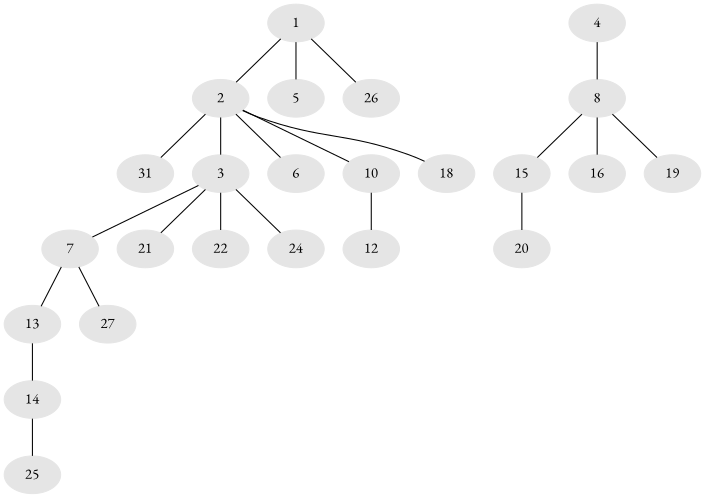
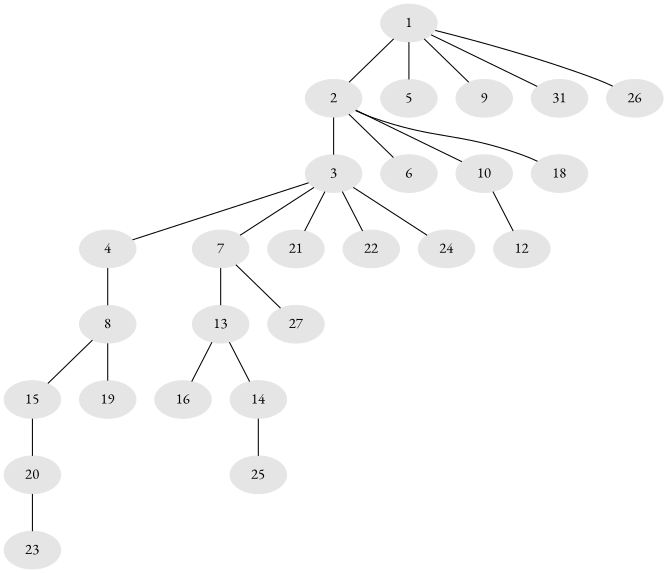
none -> (484, 98)
(183, 136) -> (484, 61)
(597, 136) -> (202, 362)
none -> (221, 211)
none -> (32, 550)
